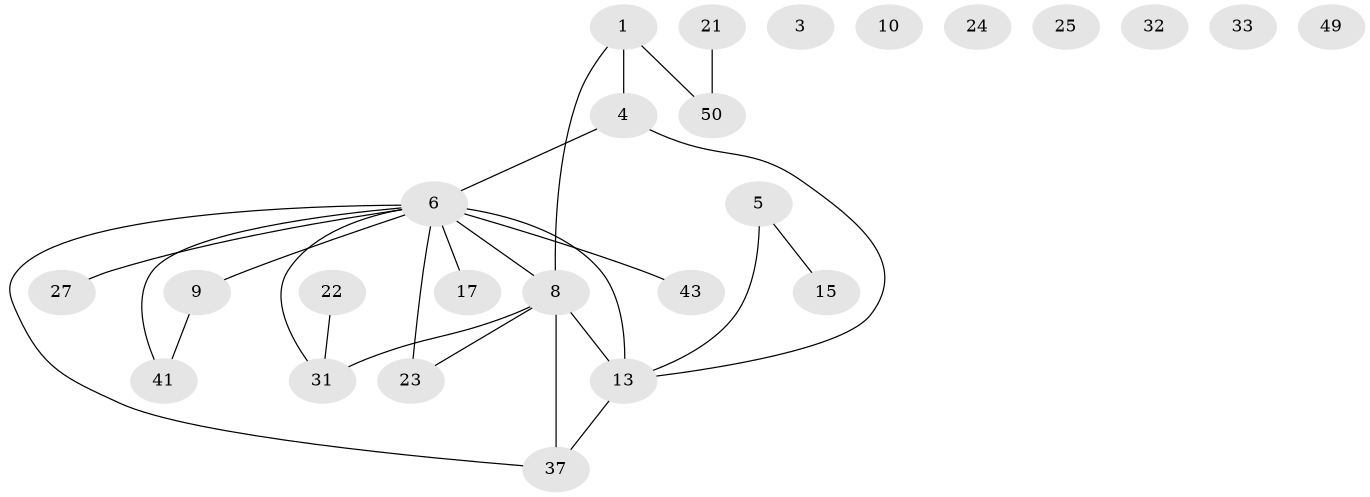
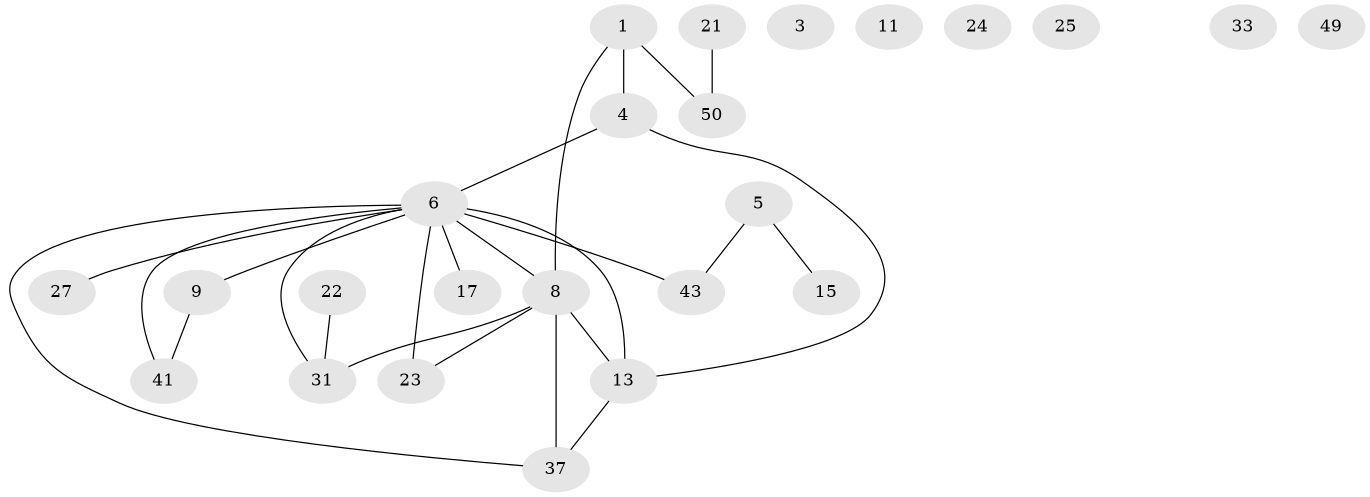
(889, 27) -> (889, 27)
(1155, 27) -> none
(733, 318) -> (725, 248)
